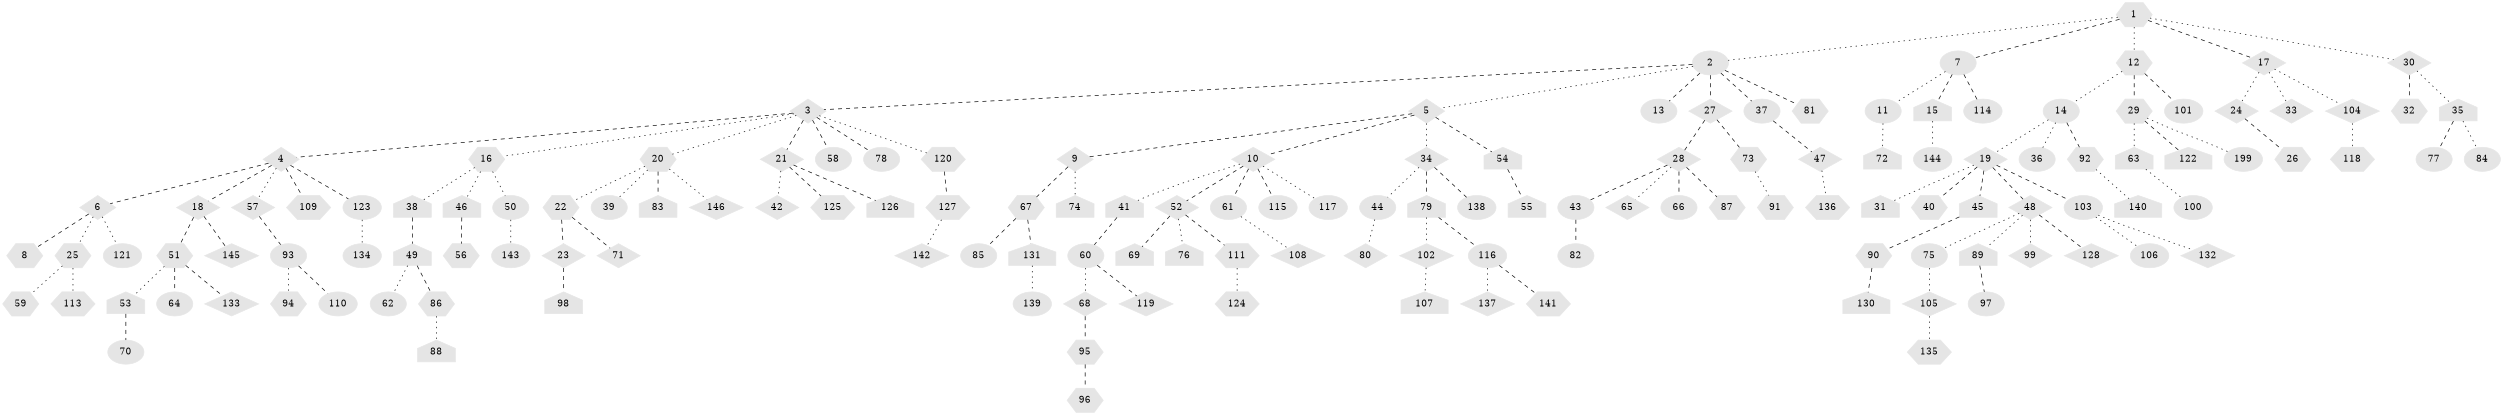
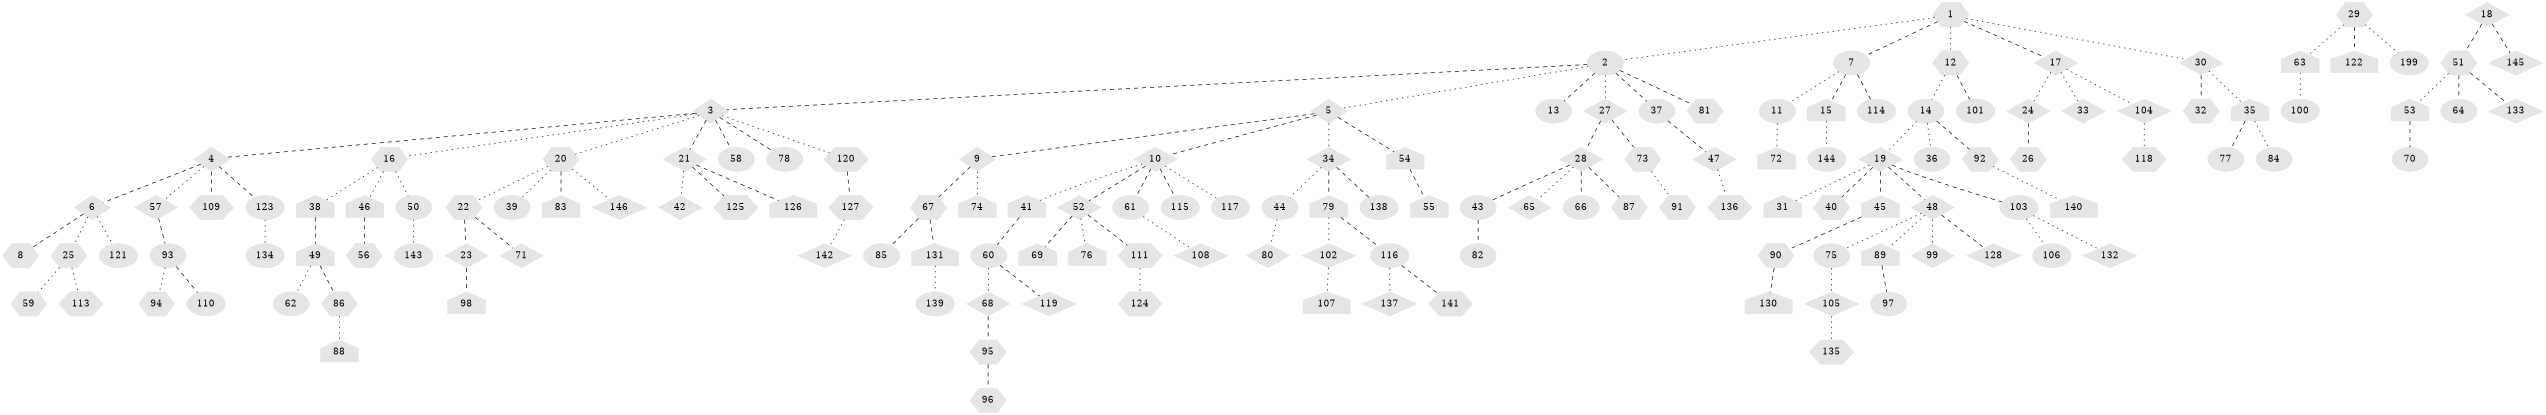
(1710, 87) -> (1605, 87)
(2134, 87) -> none
(240, 183) -> none
